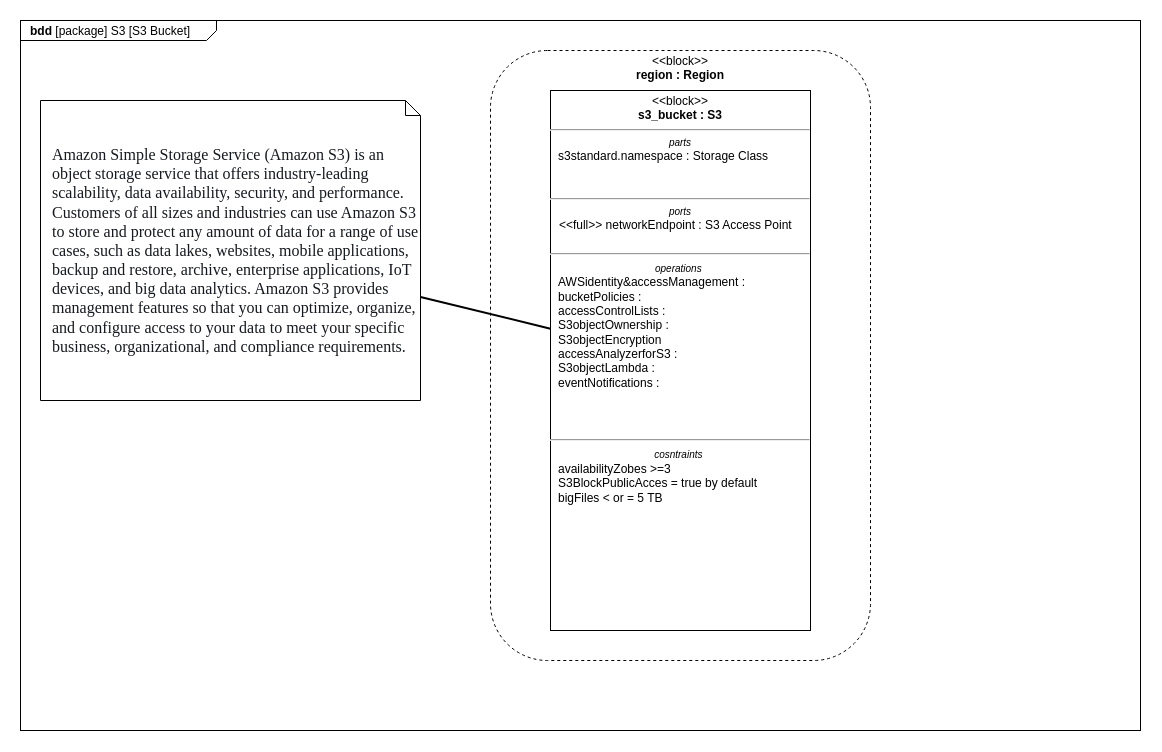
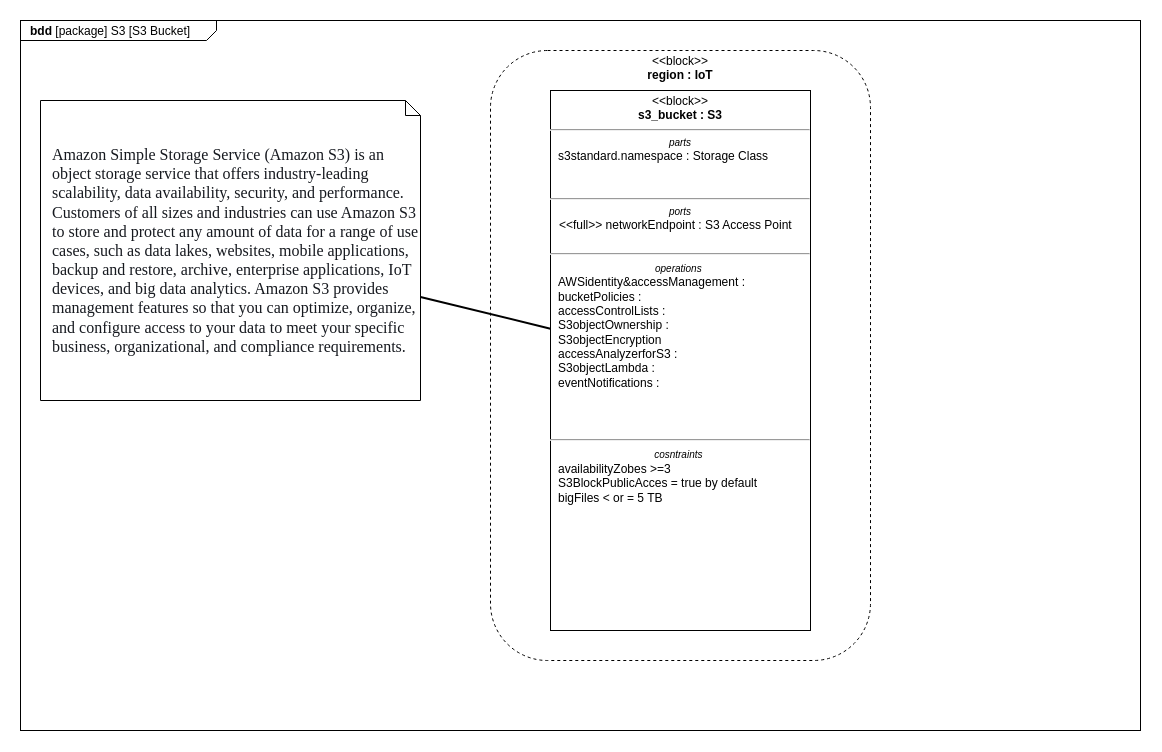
(533, 65) -> (525, 65)
